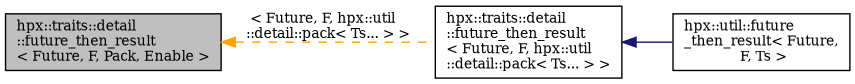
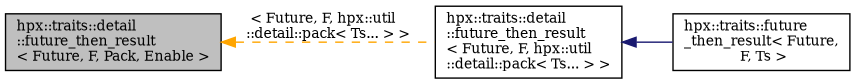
(761, 42) -> (761, 42)
